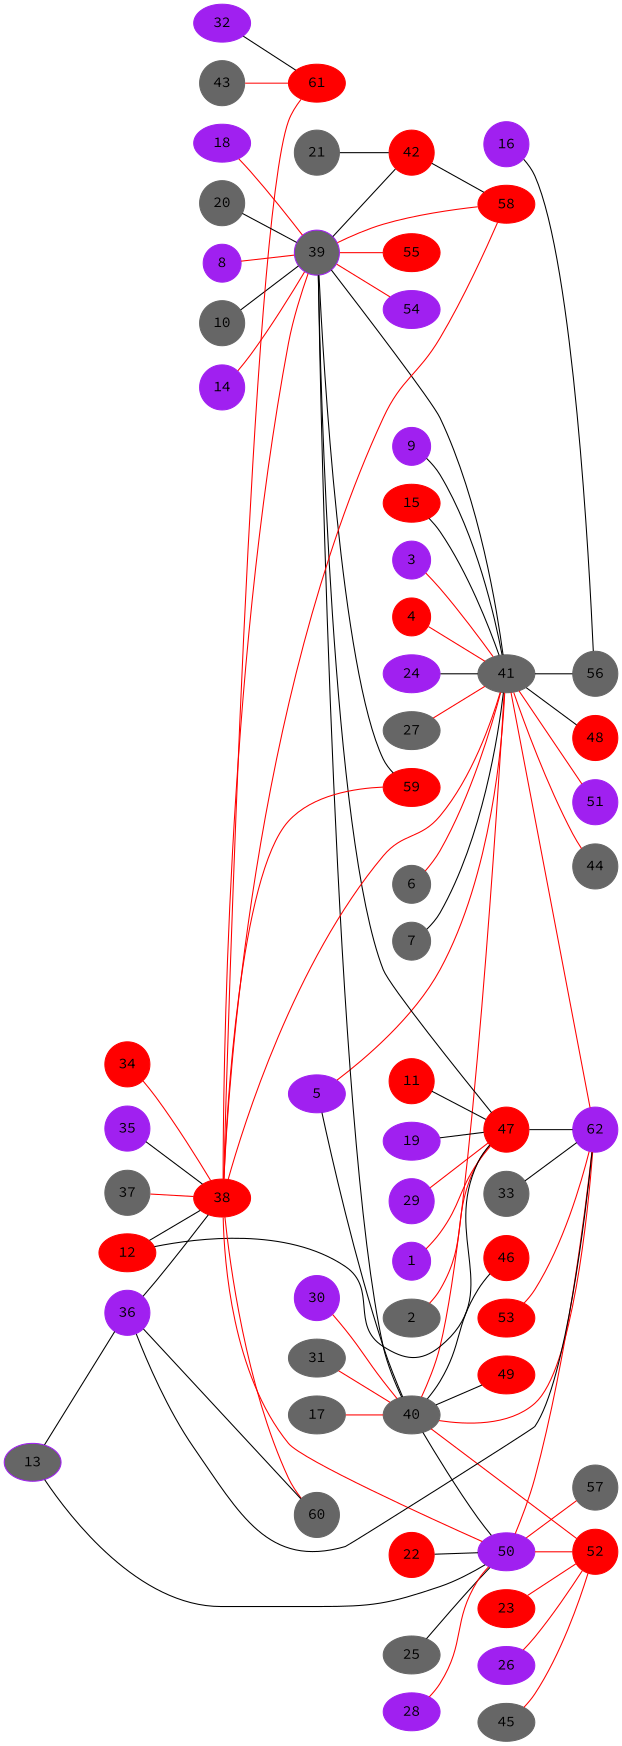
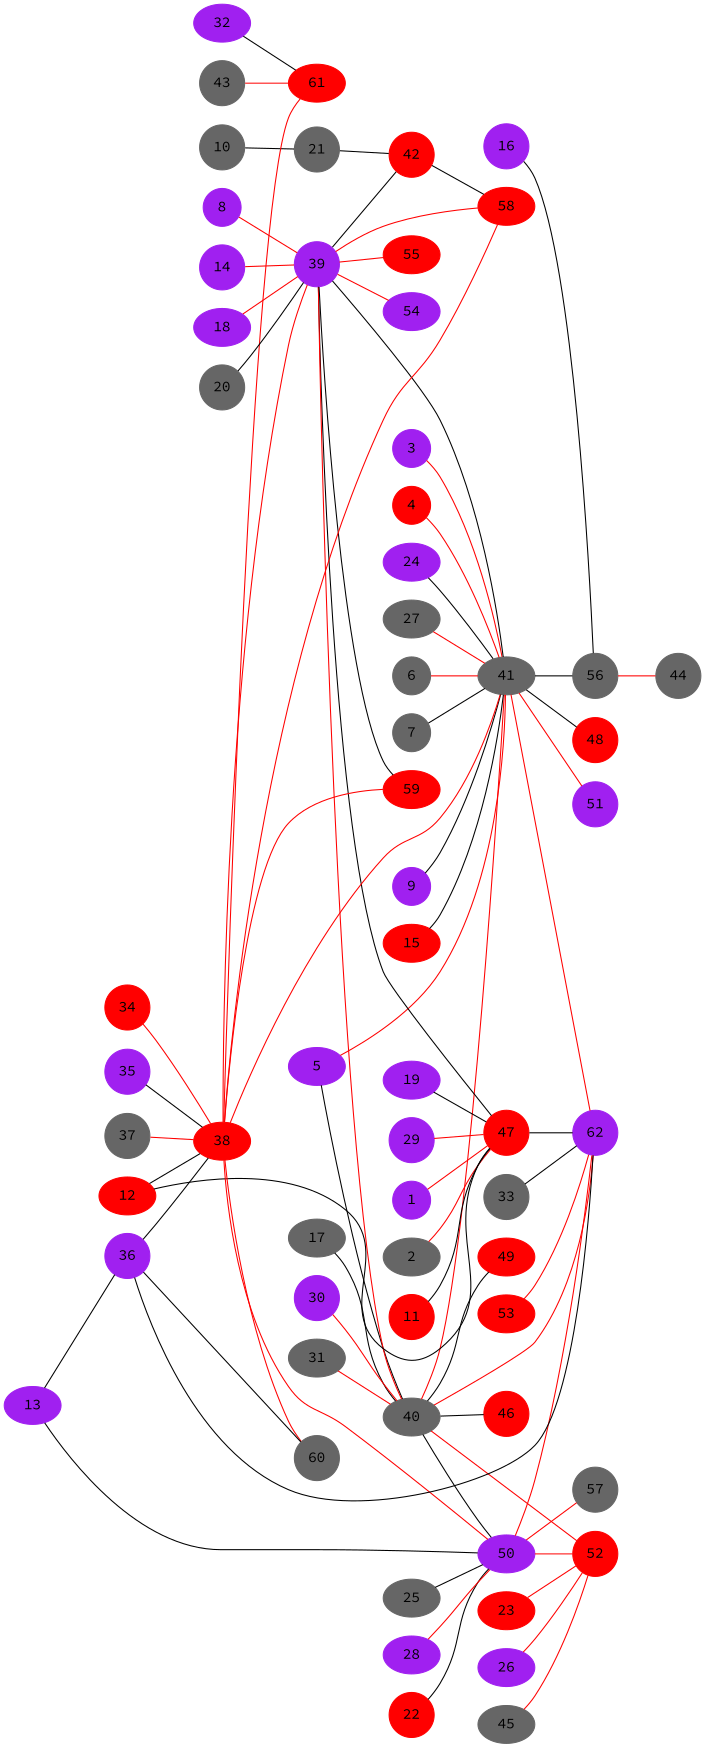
(317, 253) -> (317, 264)
(272, 286) -> (270, 148)
(544, 772) -> (637, 676)
(337, 839) -> (337, 846)
(364, 1415) -> (368, 1343)
(33, 1462) -> (33, 1405)
